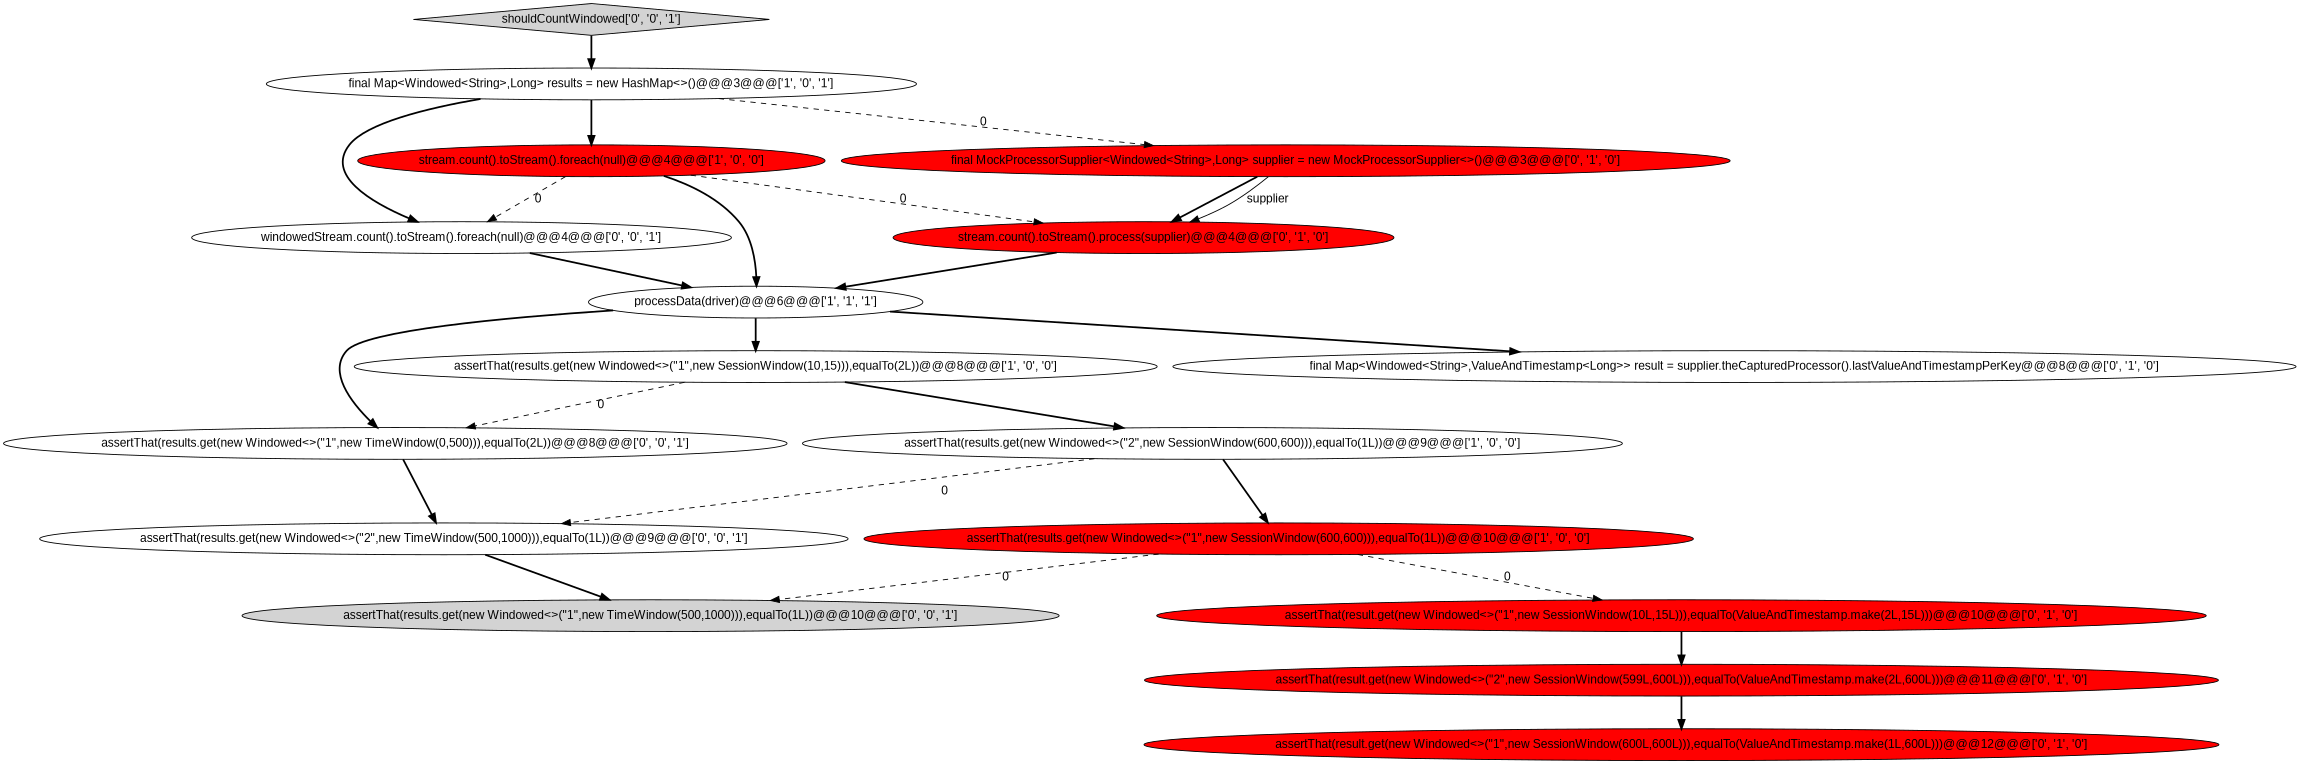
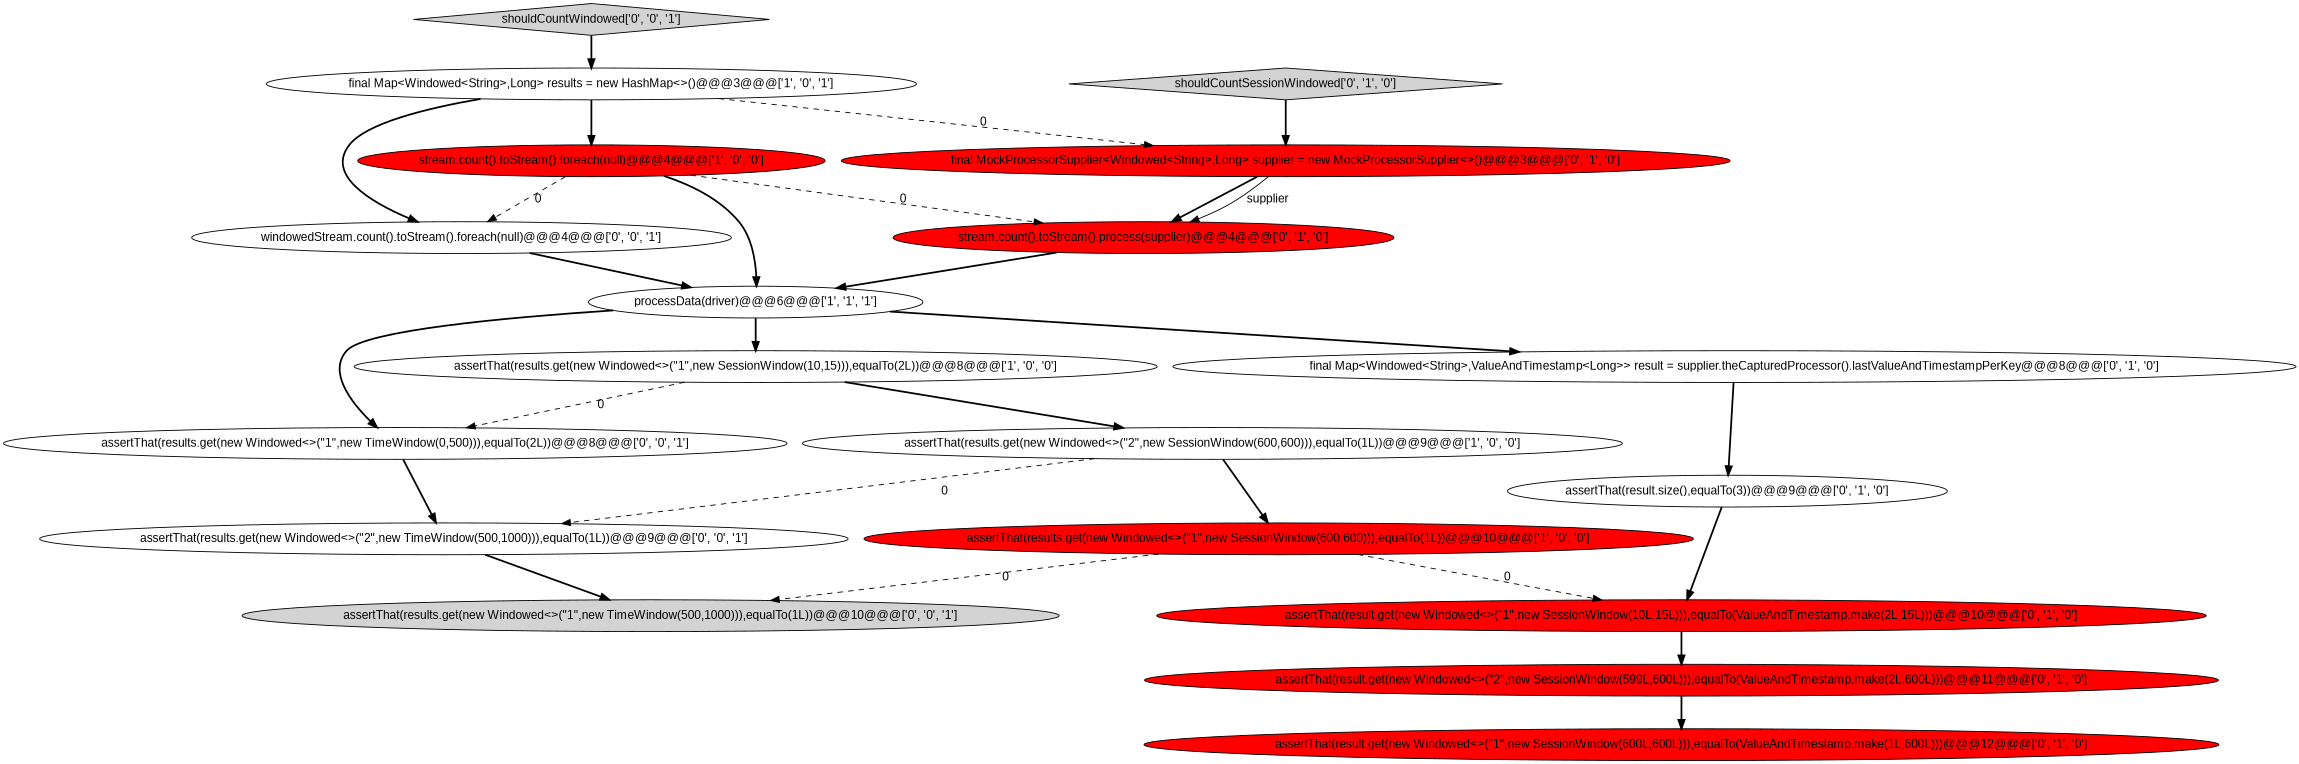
none -> (1286, 84)
none -> (1727, 491)
